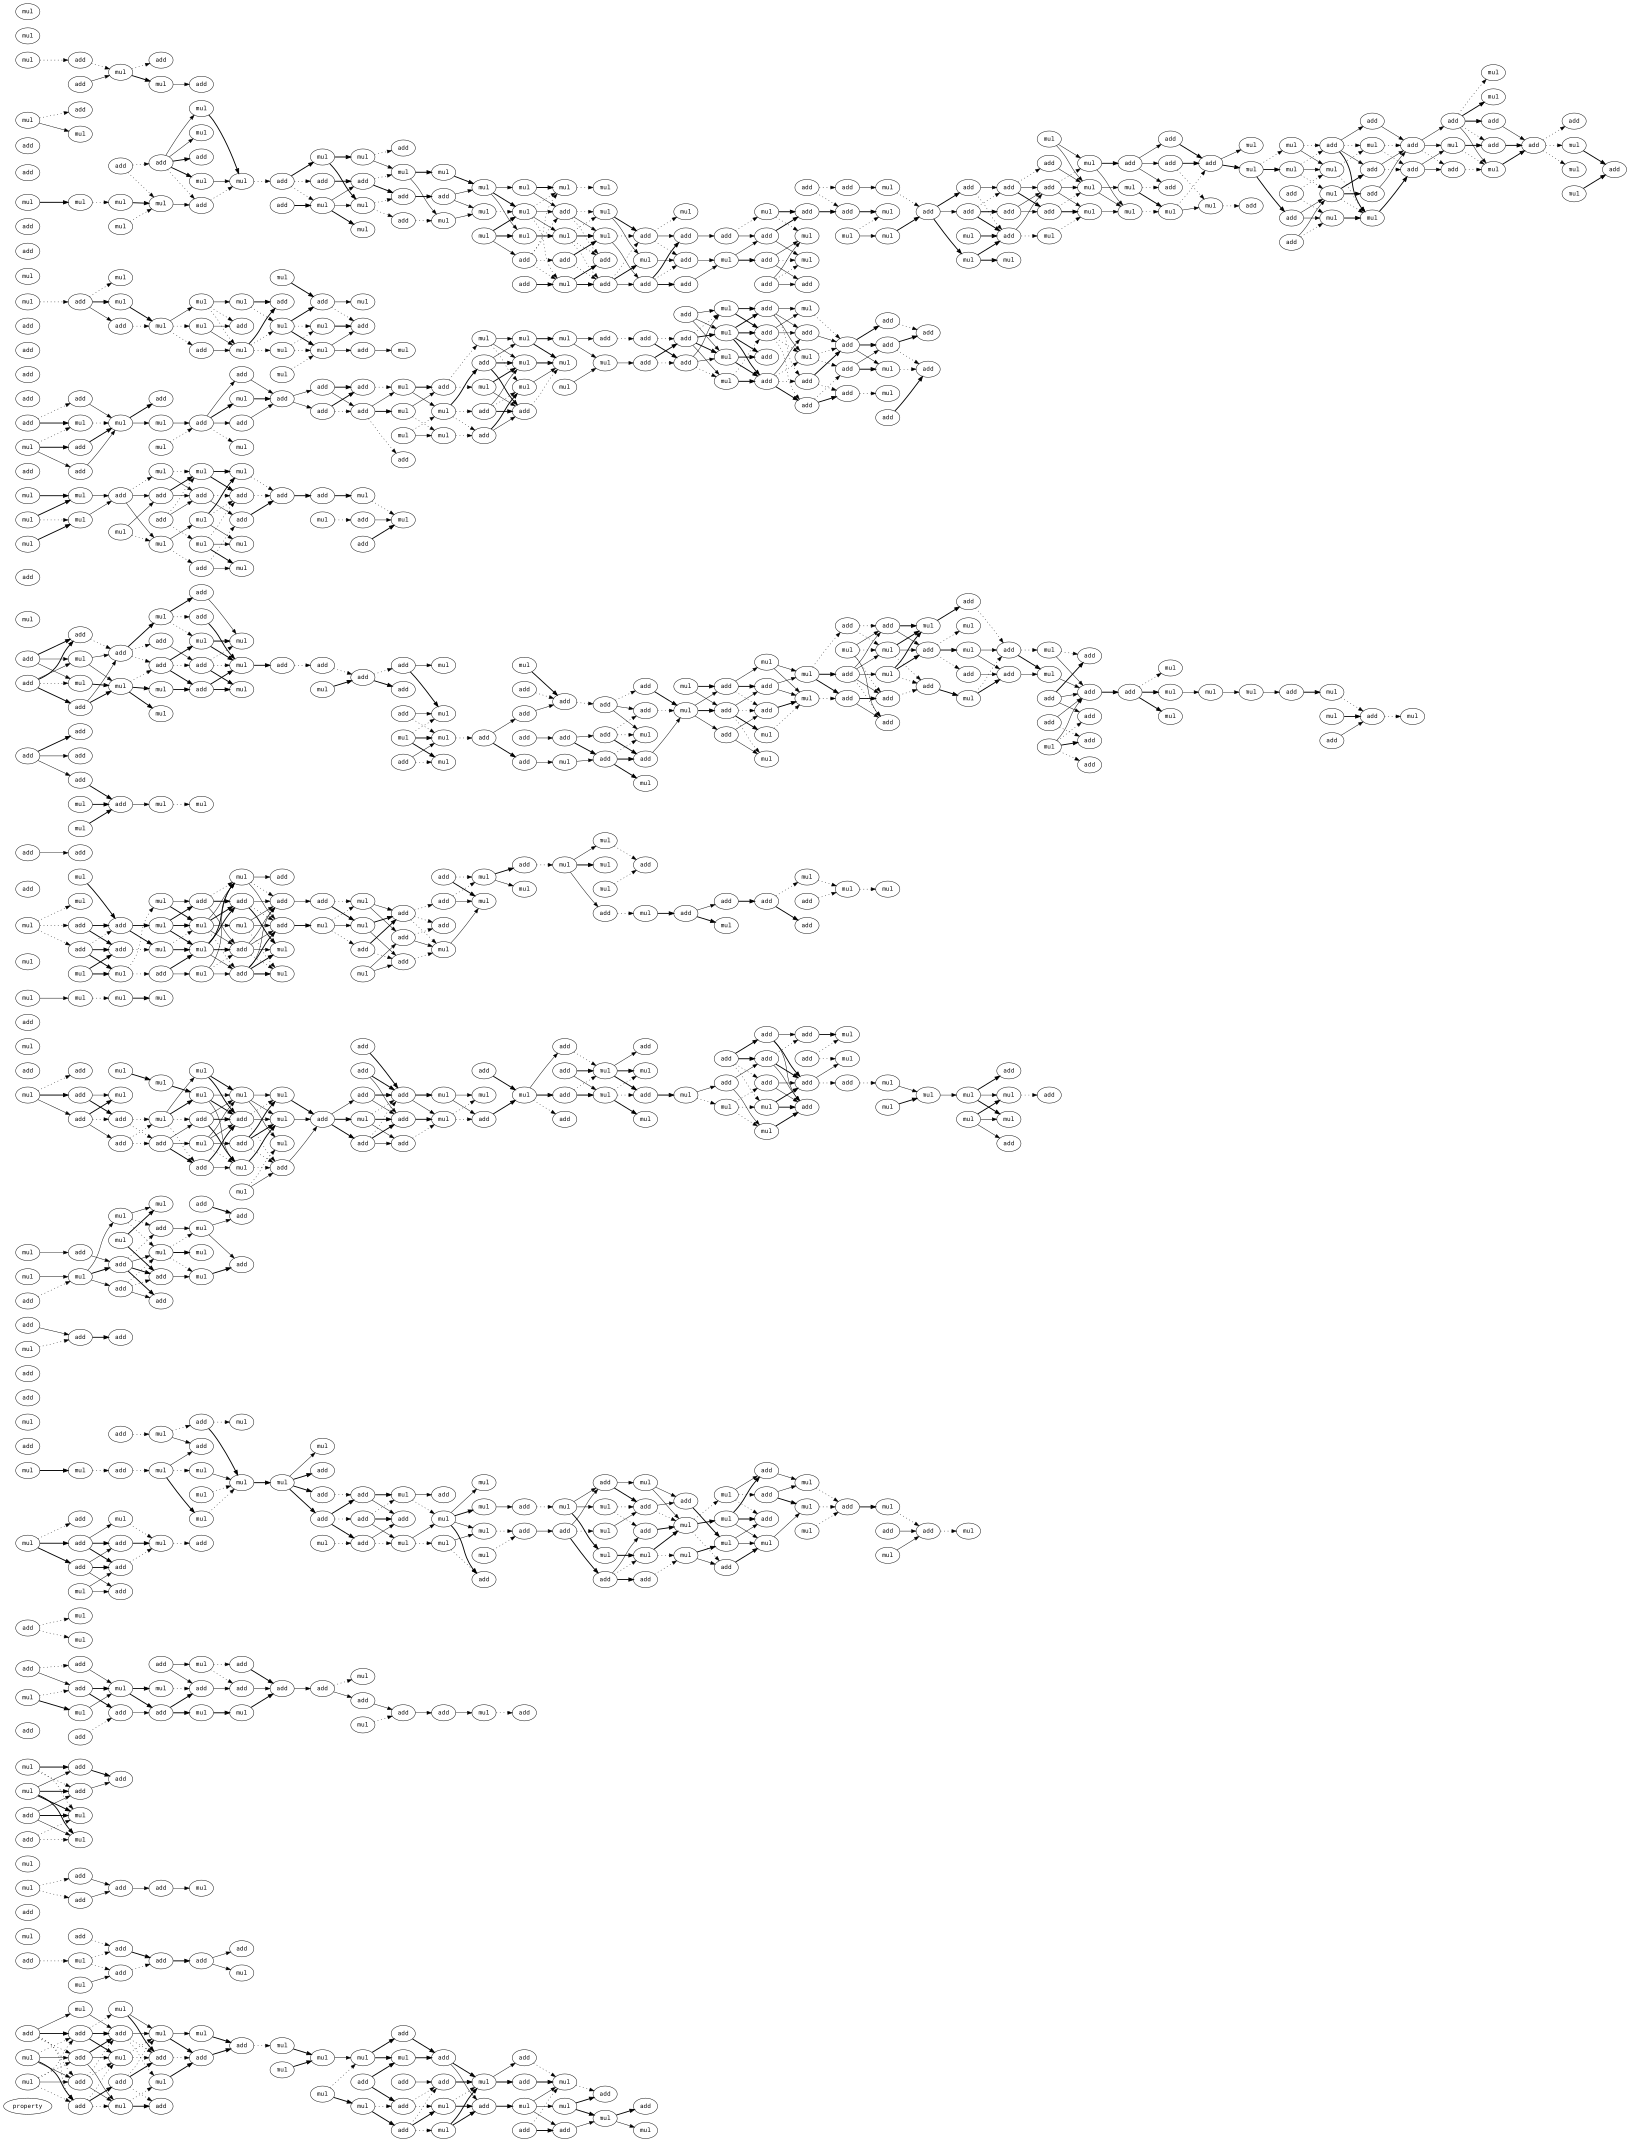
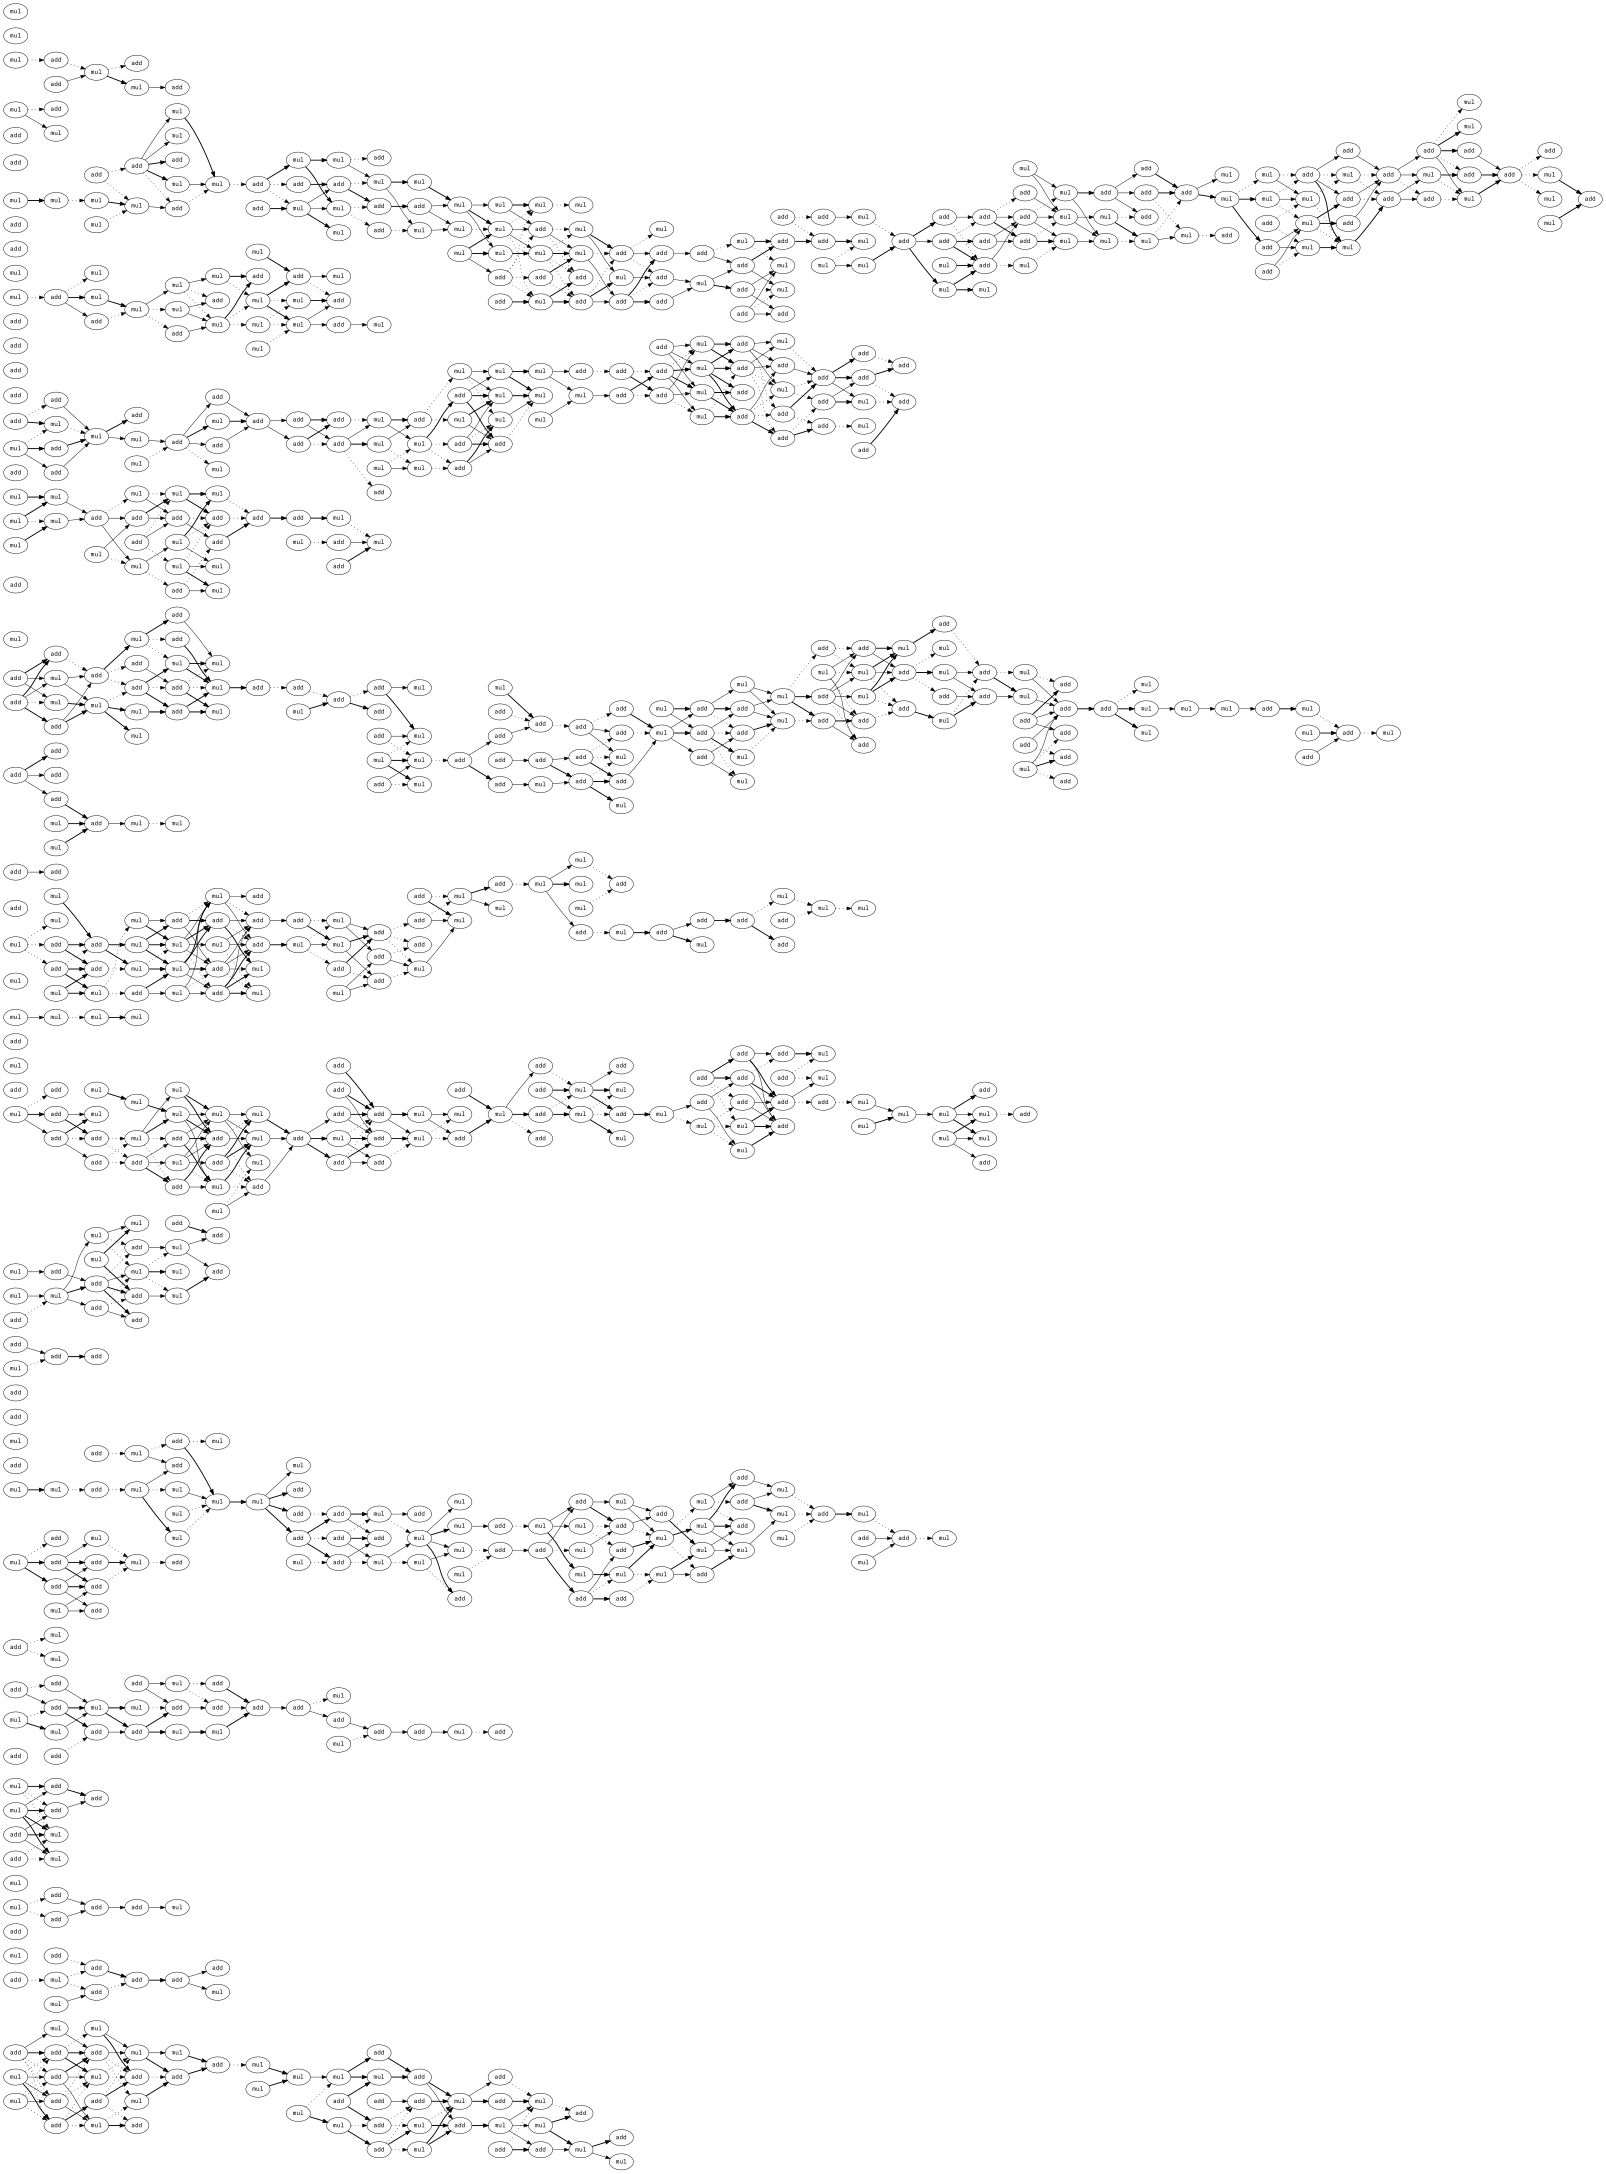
(28, 2106) -> none
